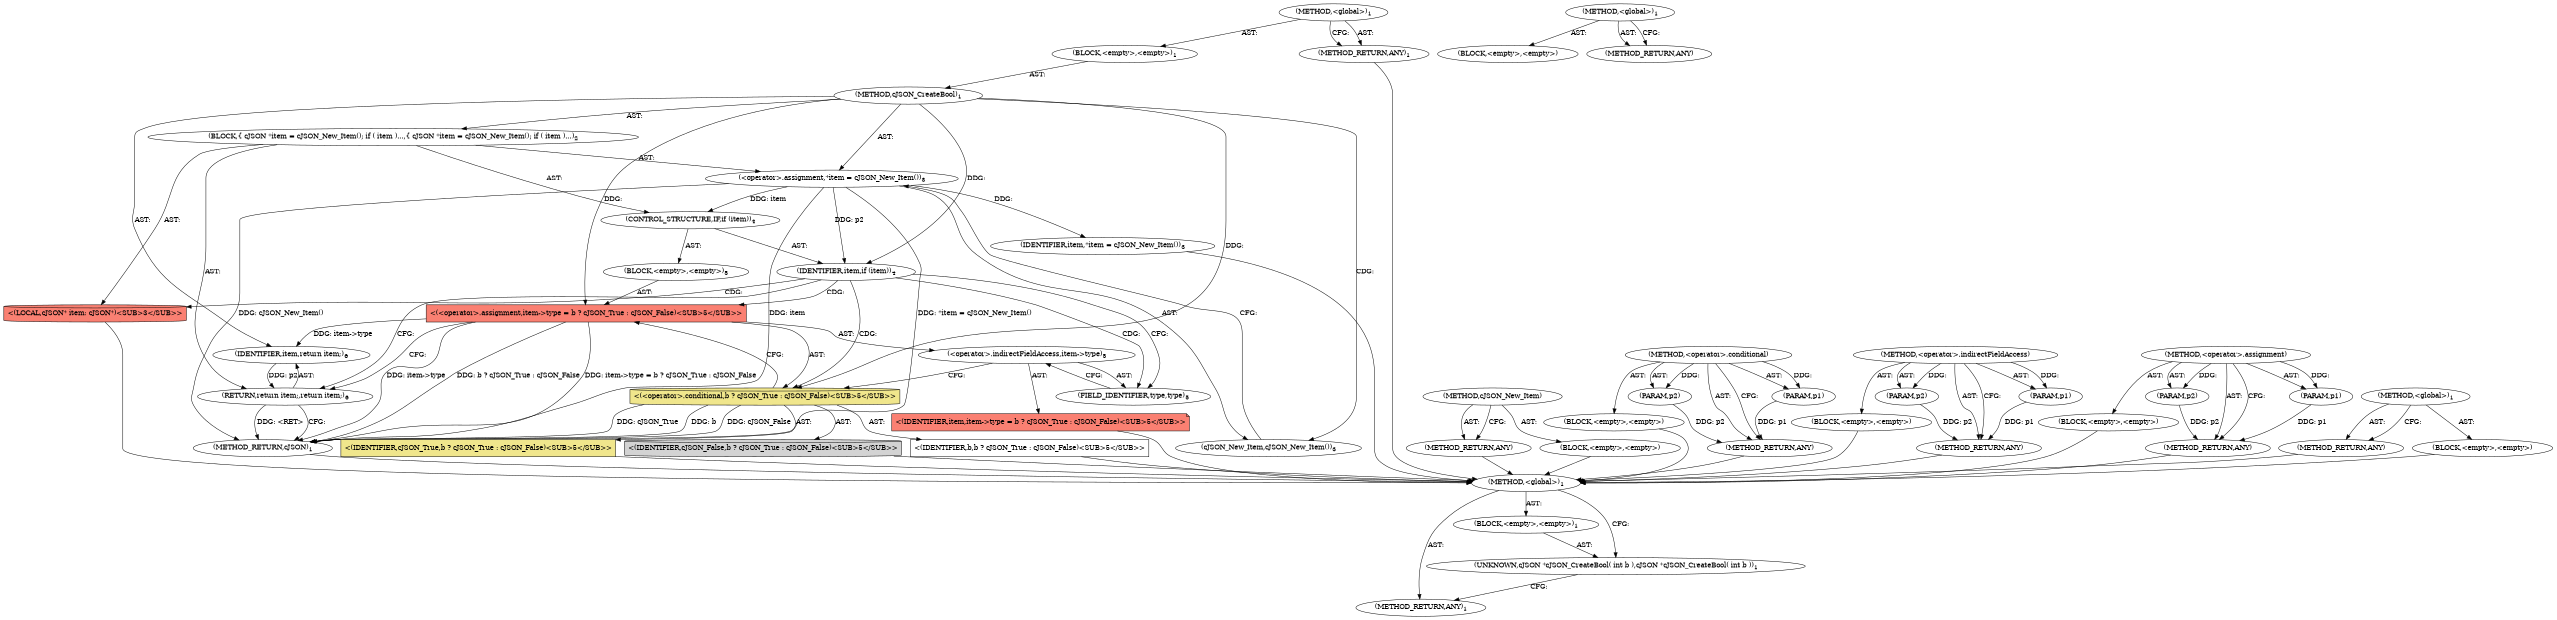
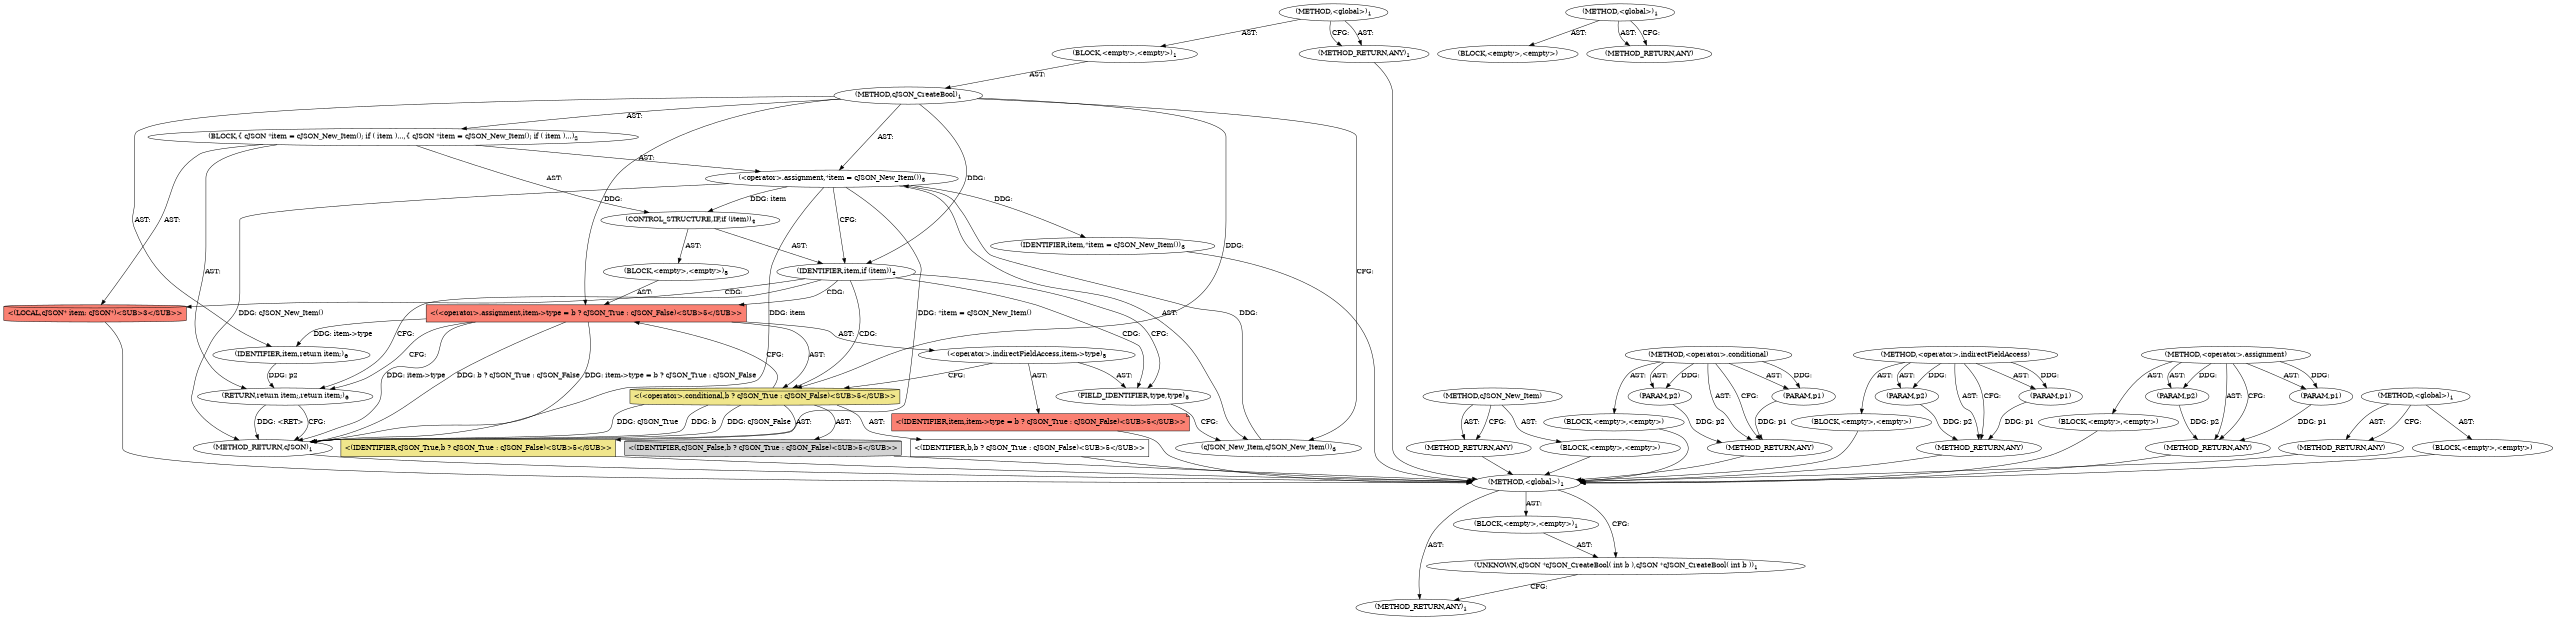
(849, 220) -> (849, 220)
(1366, 272) -> (1366, 272)
(1250, 313) -> (1250, 313)
(1080, 377) -> (1195, 421)
(298, 379) -> none
